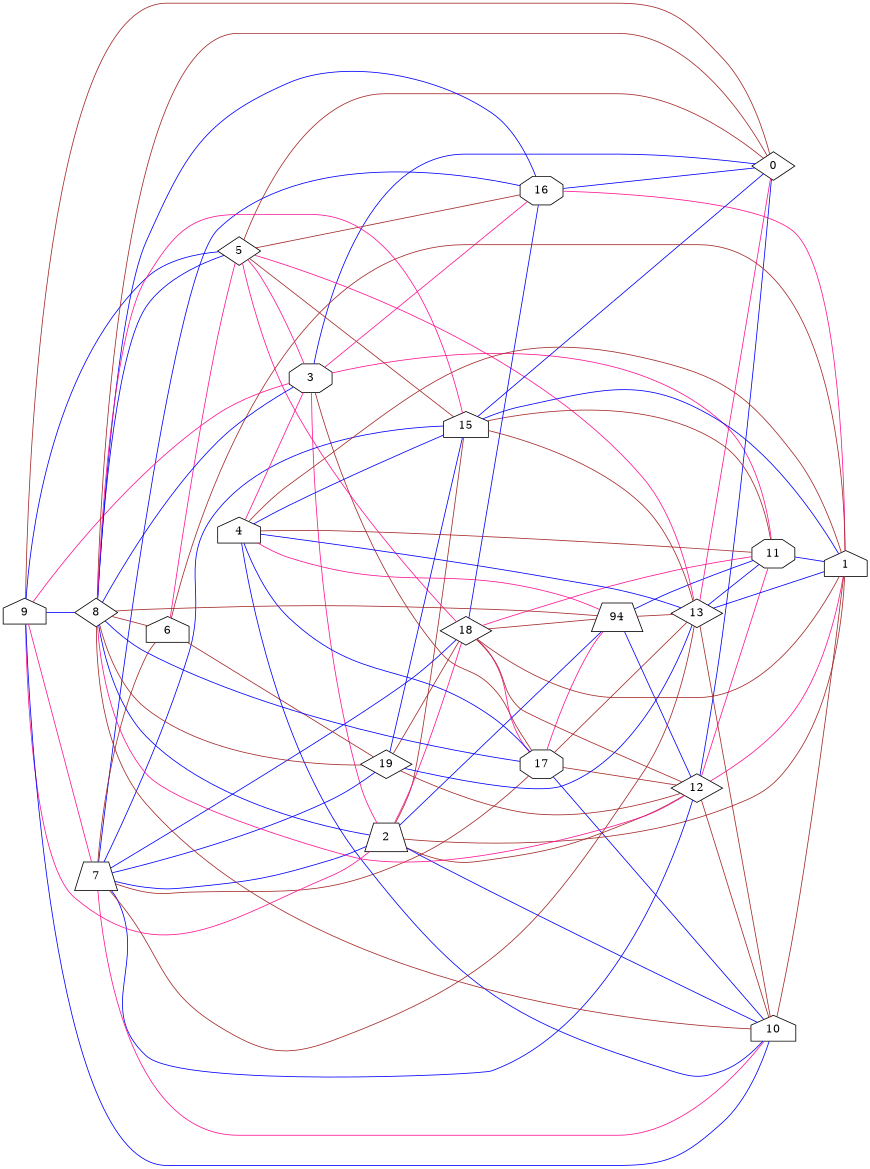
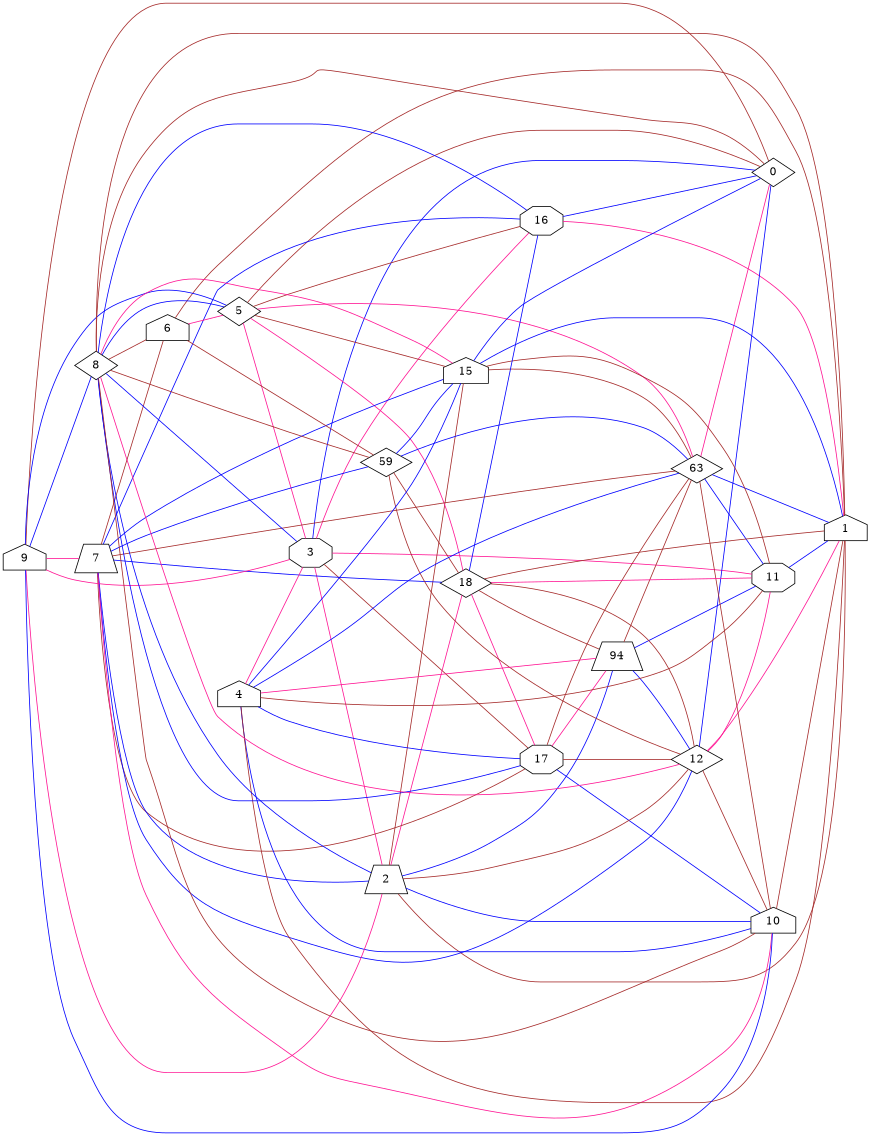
(356, 606) -> (549, 33)
(697, 613) -> (697, 469)
(386, 764) -> (386, 462)
